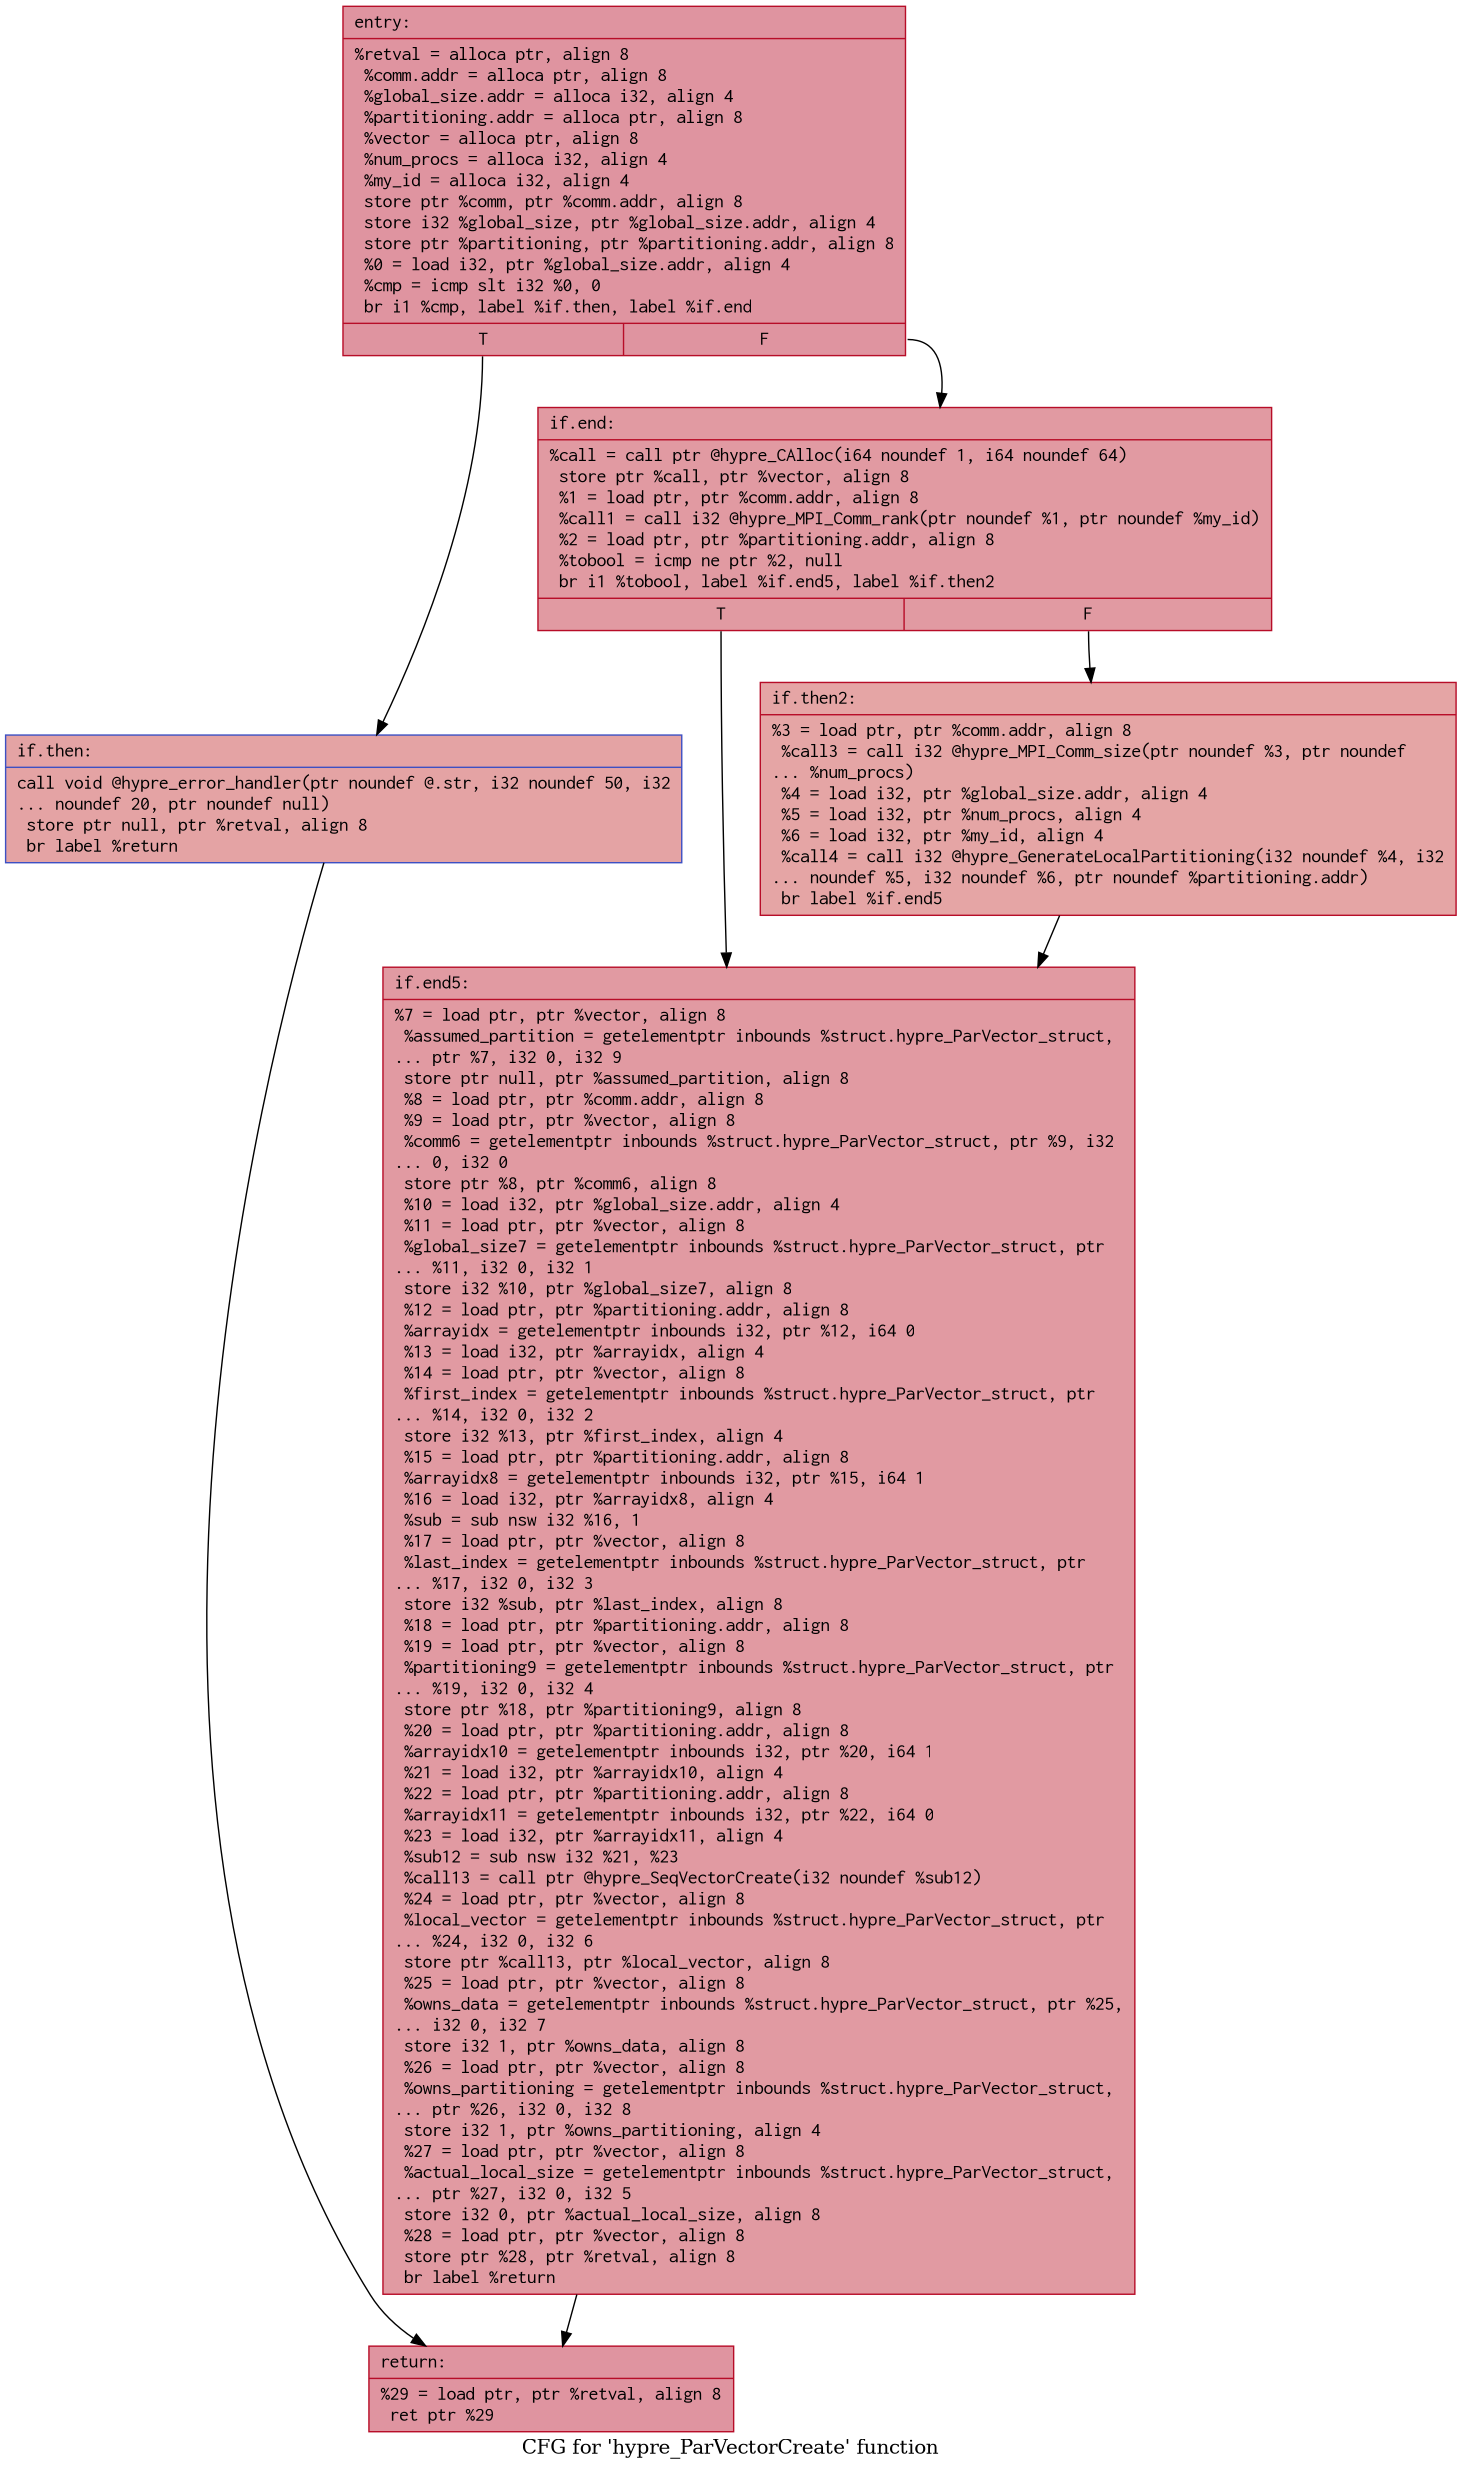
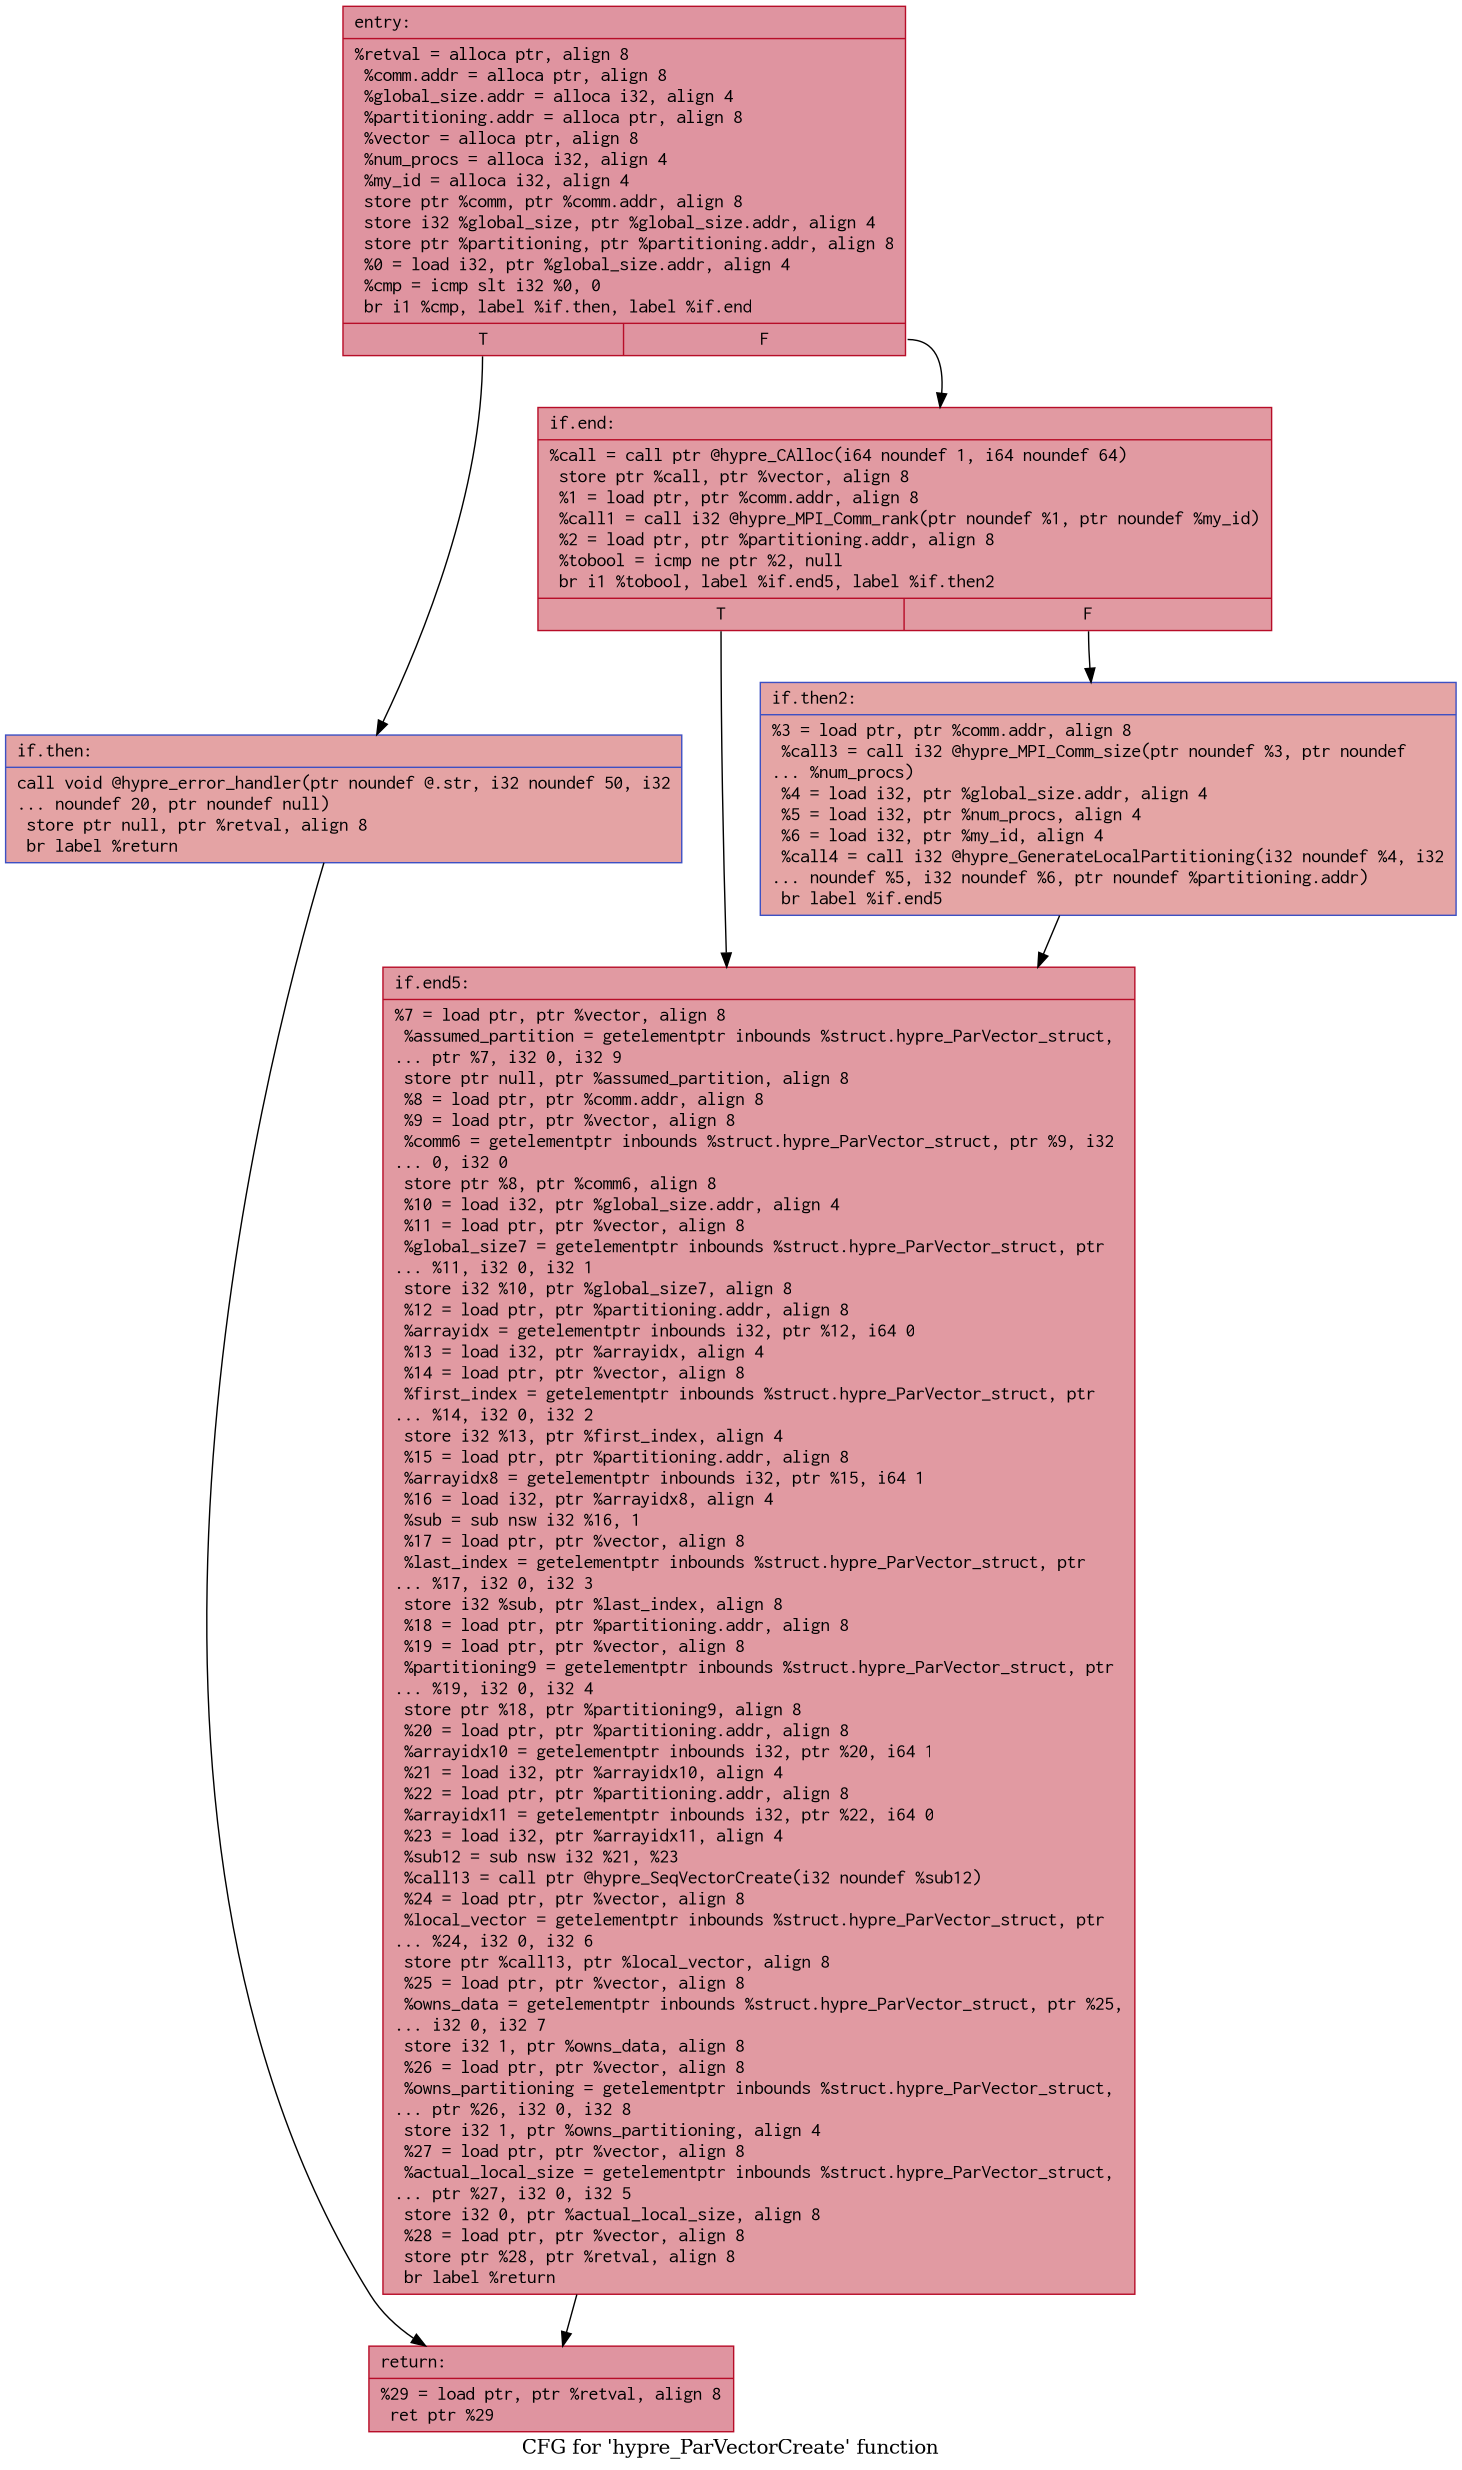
(1108, 799) -> (1108, 799)
